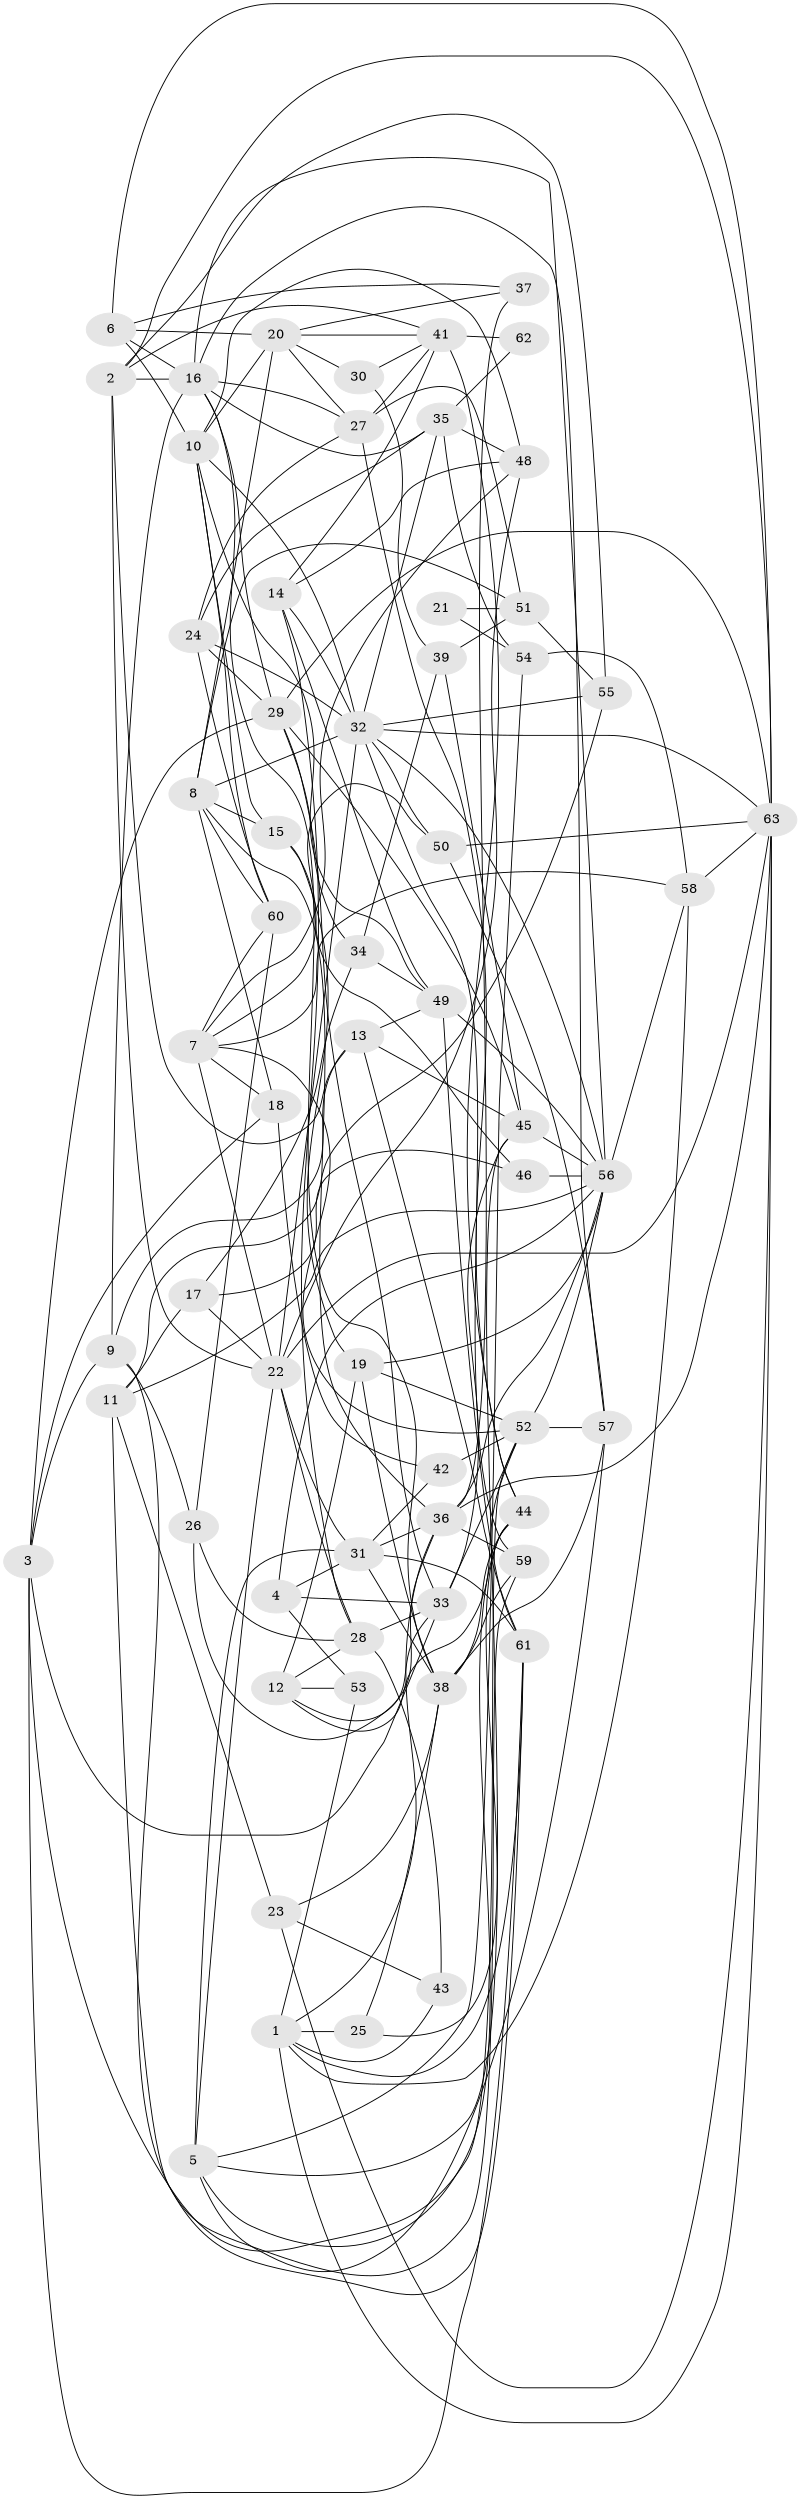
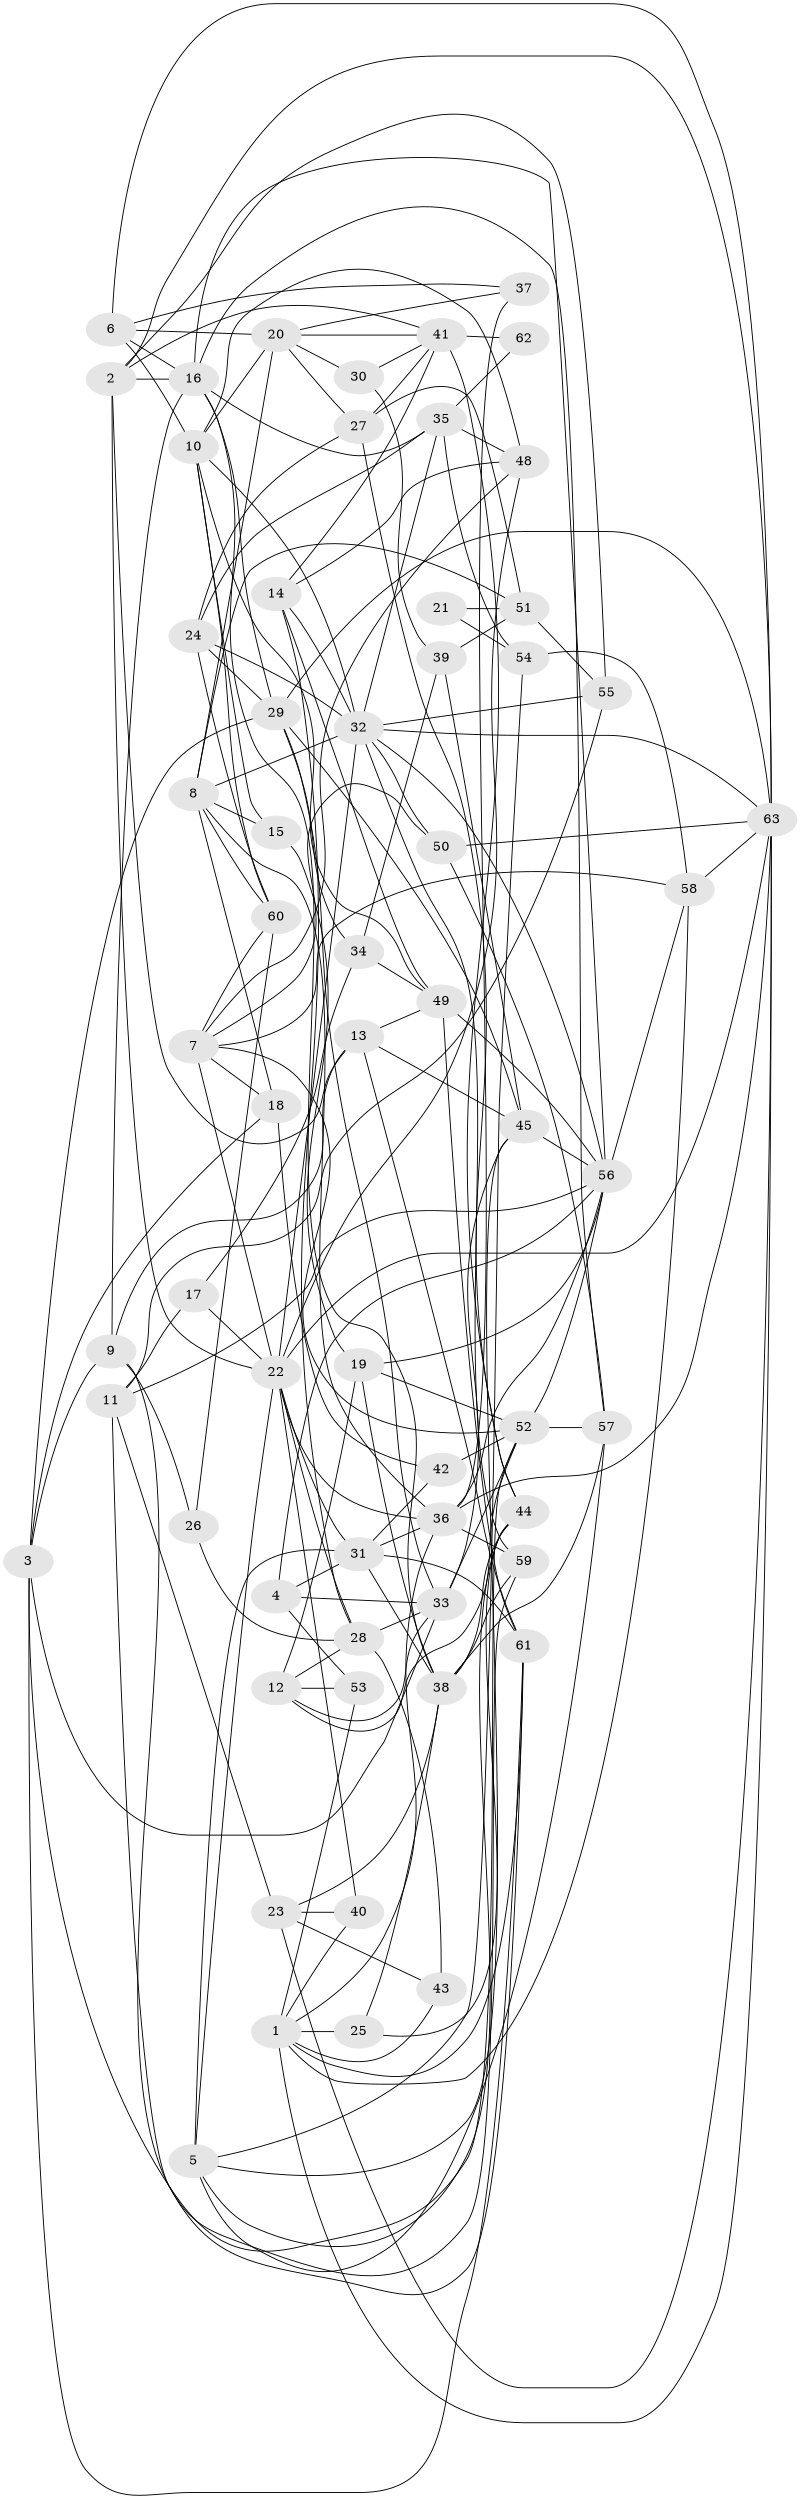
(281, 393) -> none
(524, 1176) -> none
(320, 1740) -> (324, 1480)
none -> (359, 1912)
